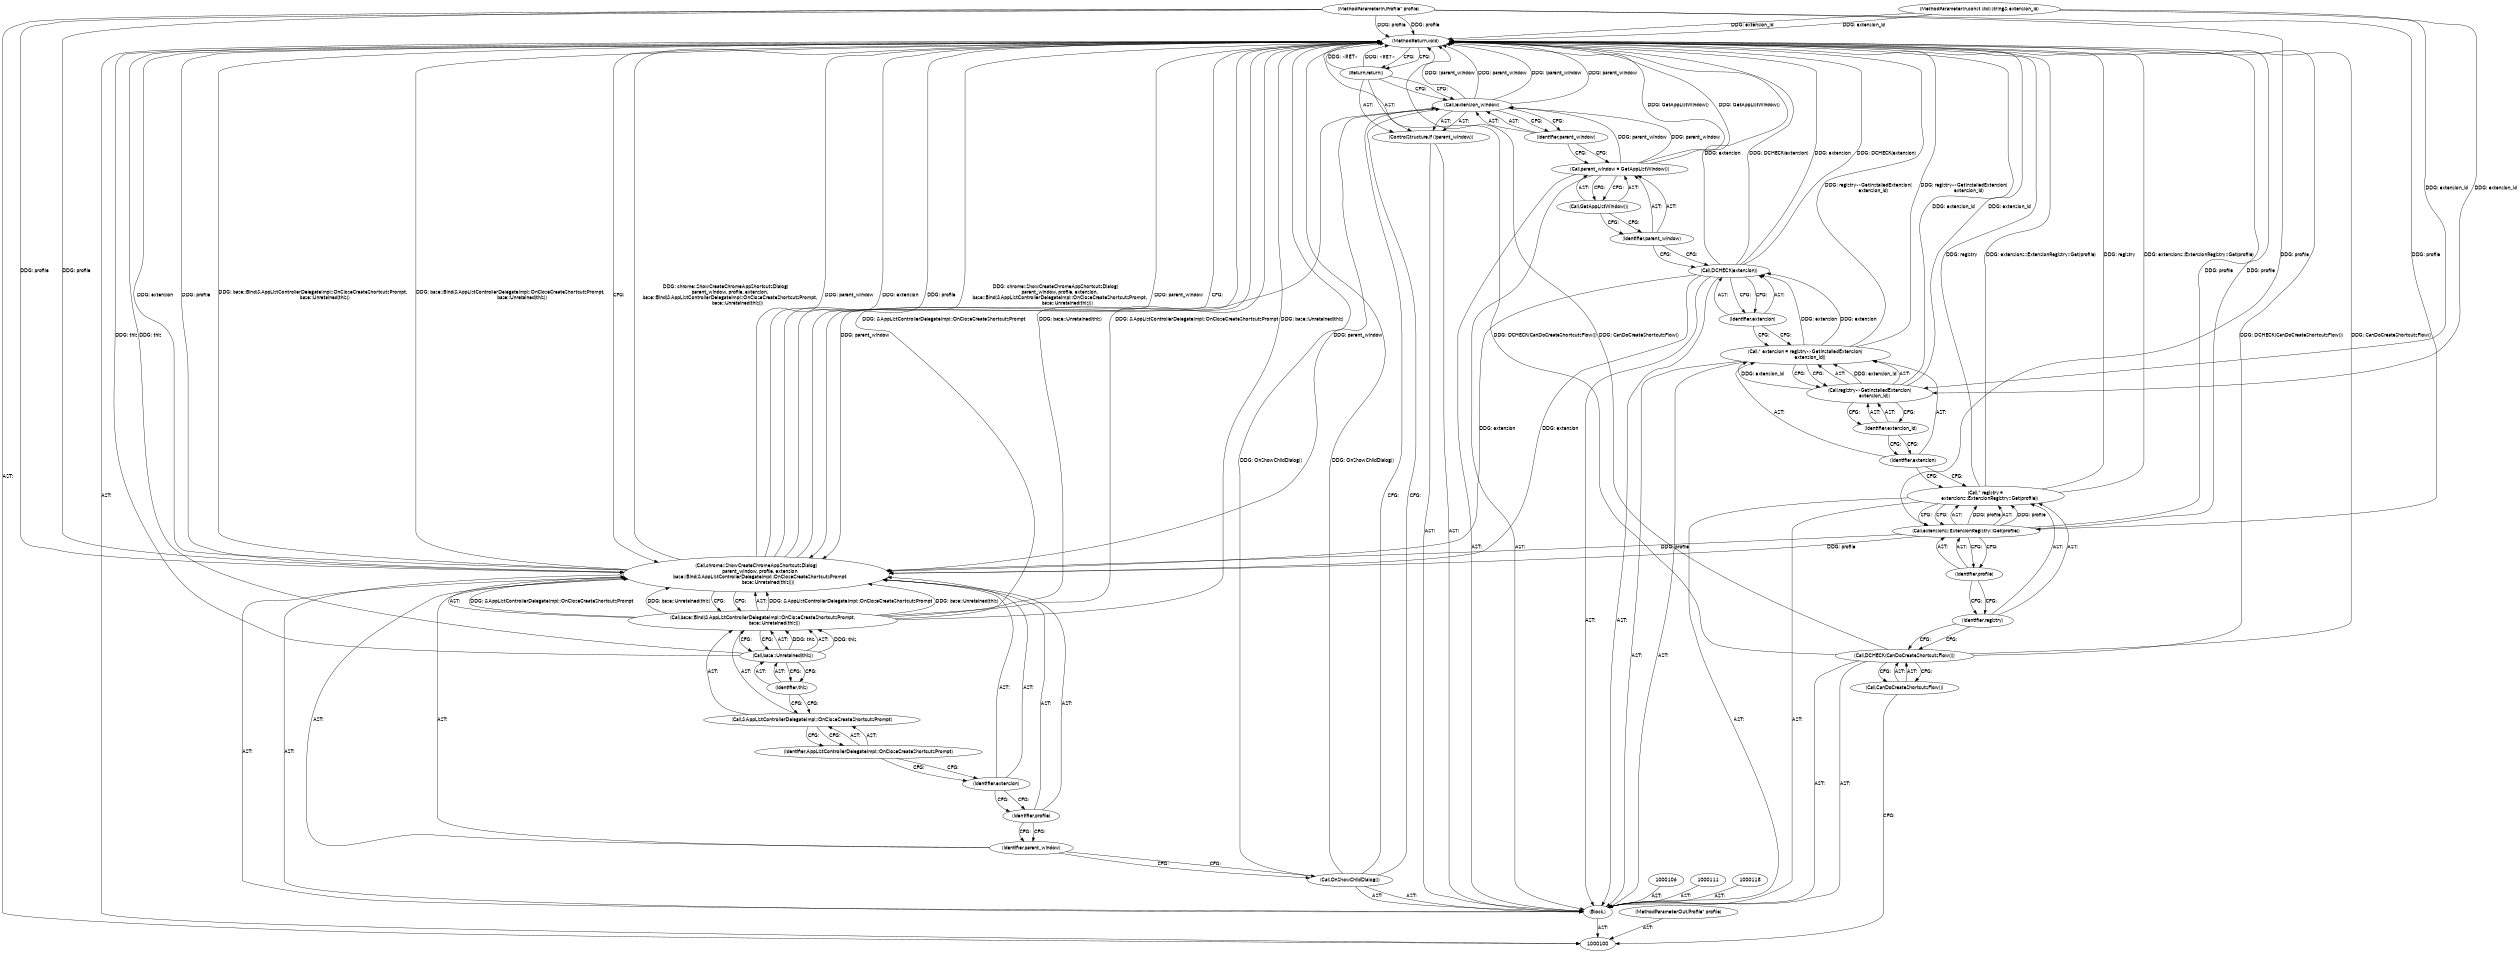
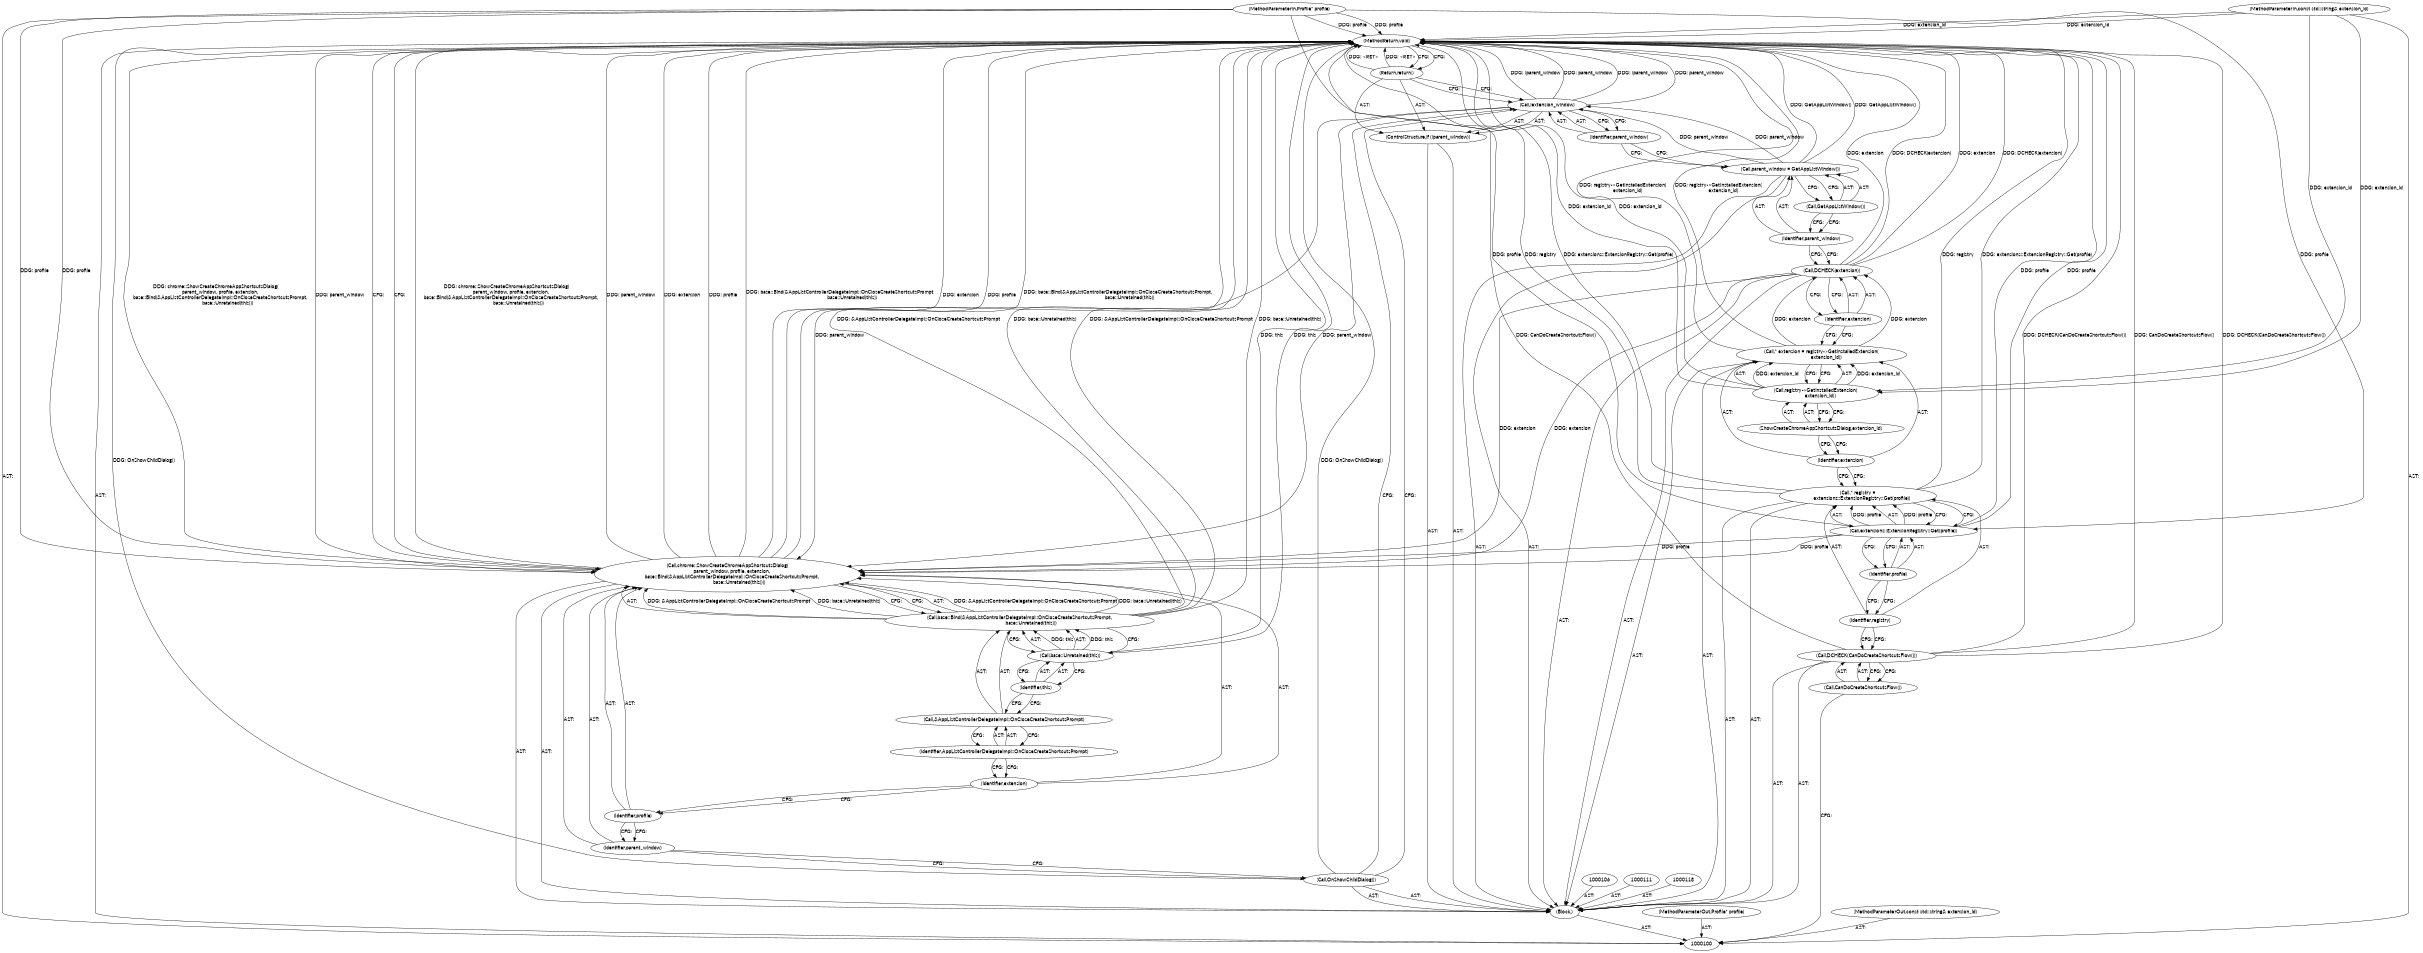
(1891, 429) -> (1821, 429)
none -> (2409, 787)
none -> (1915, 912)
